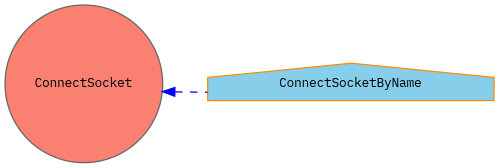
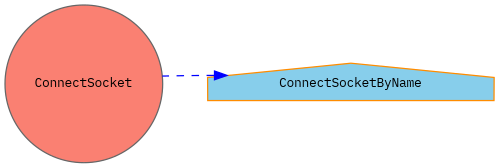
(191, 92) -> (188, 76)
